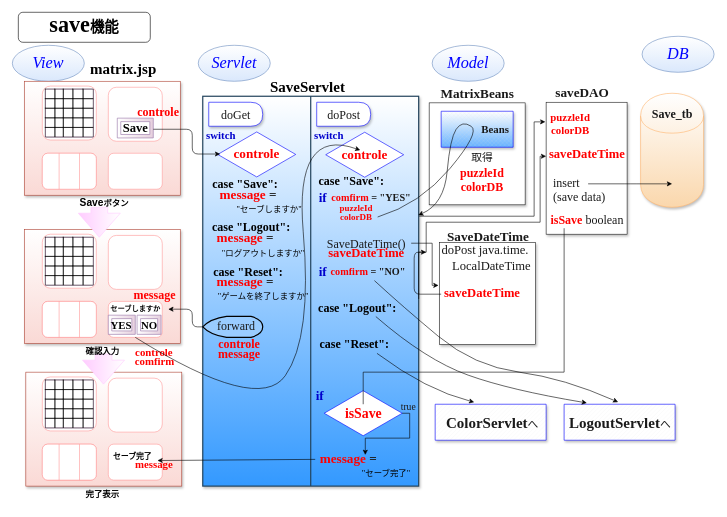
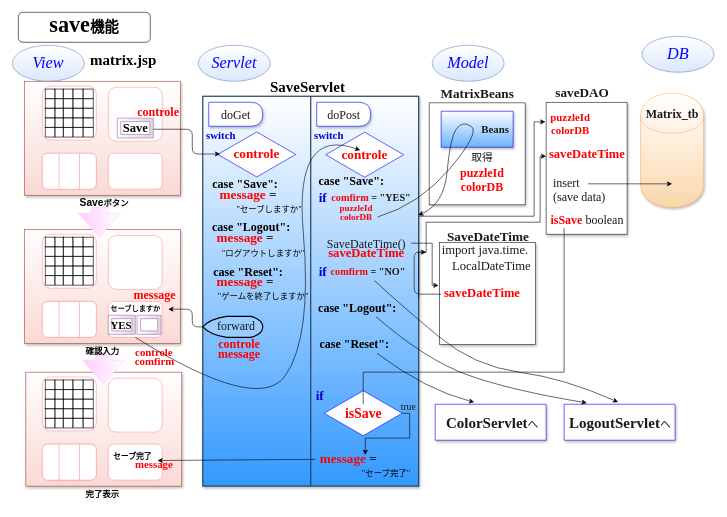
(125, 69) -> (125, 60)
(673, 113) -> (673, 113)
(485, 258) -> (485, 258)
(149, 326) -> none
